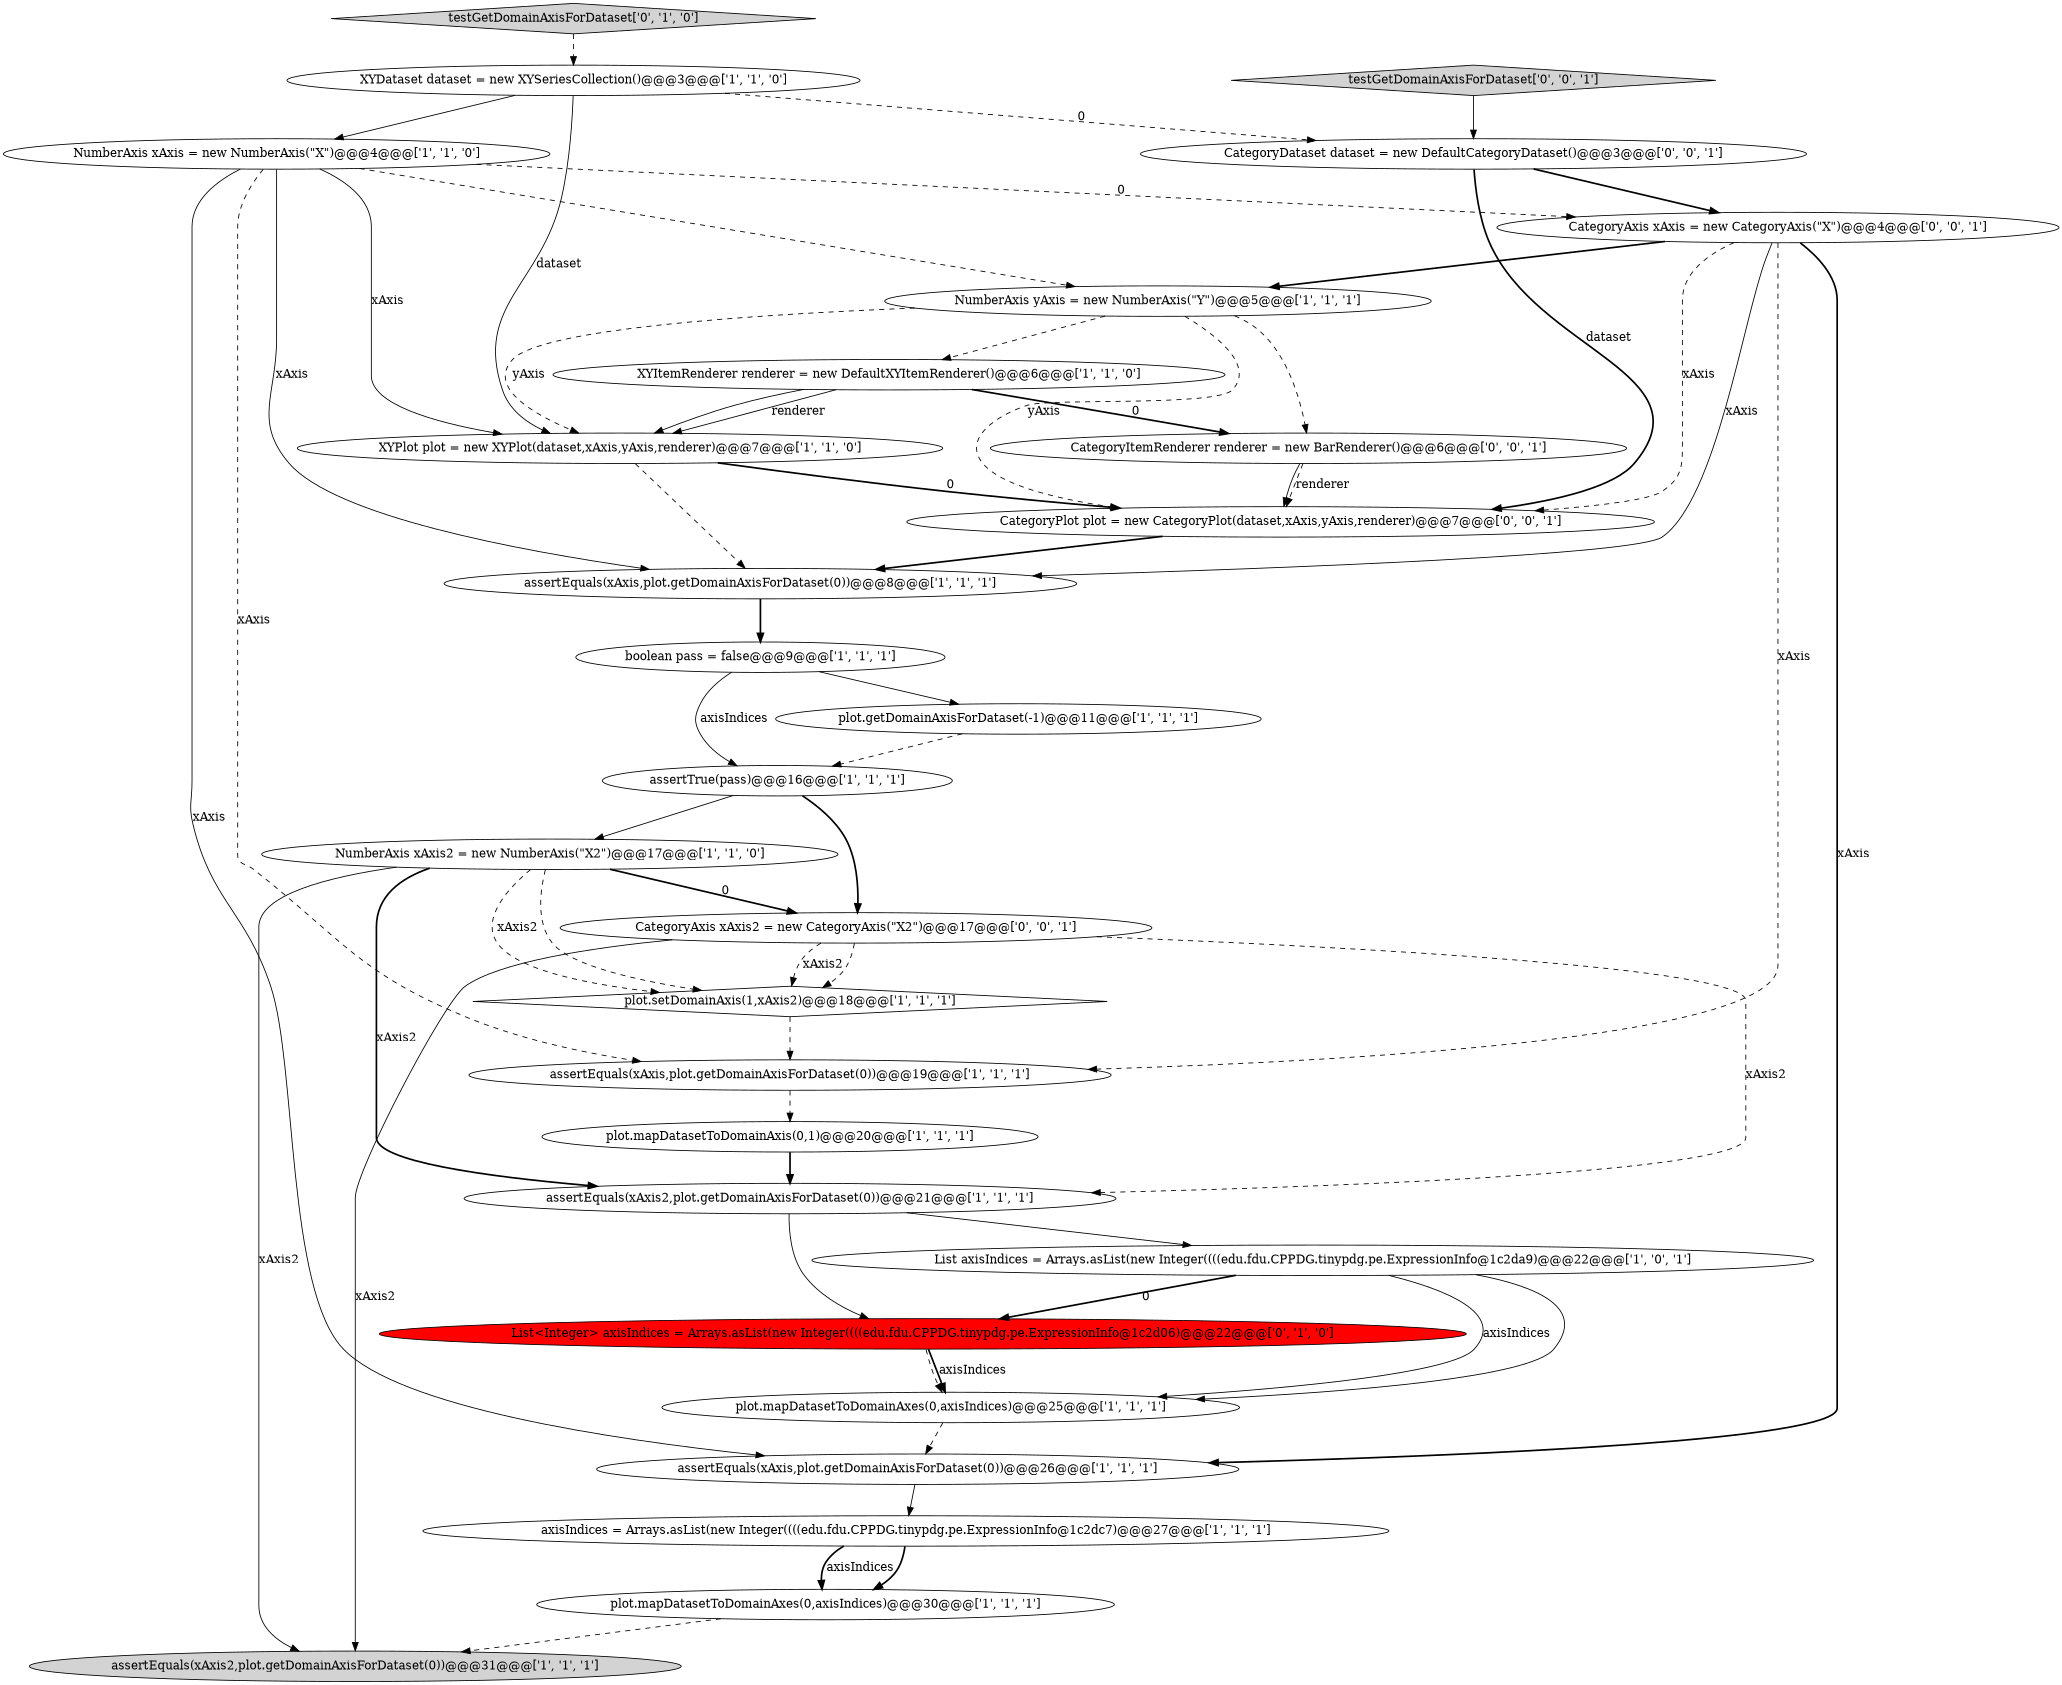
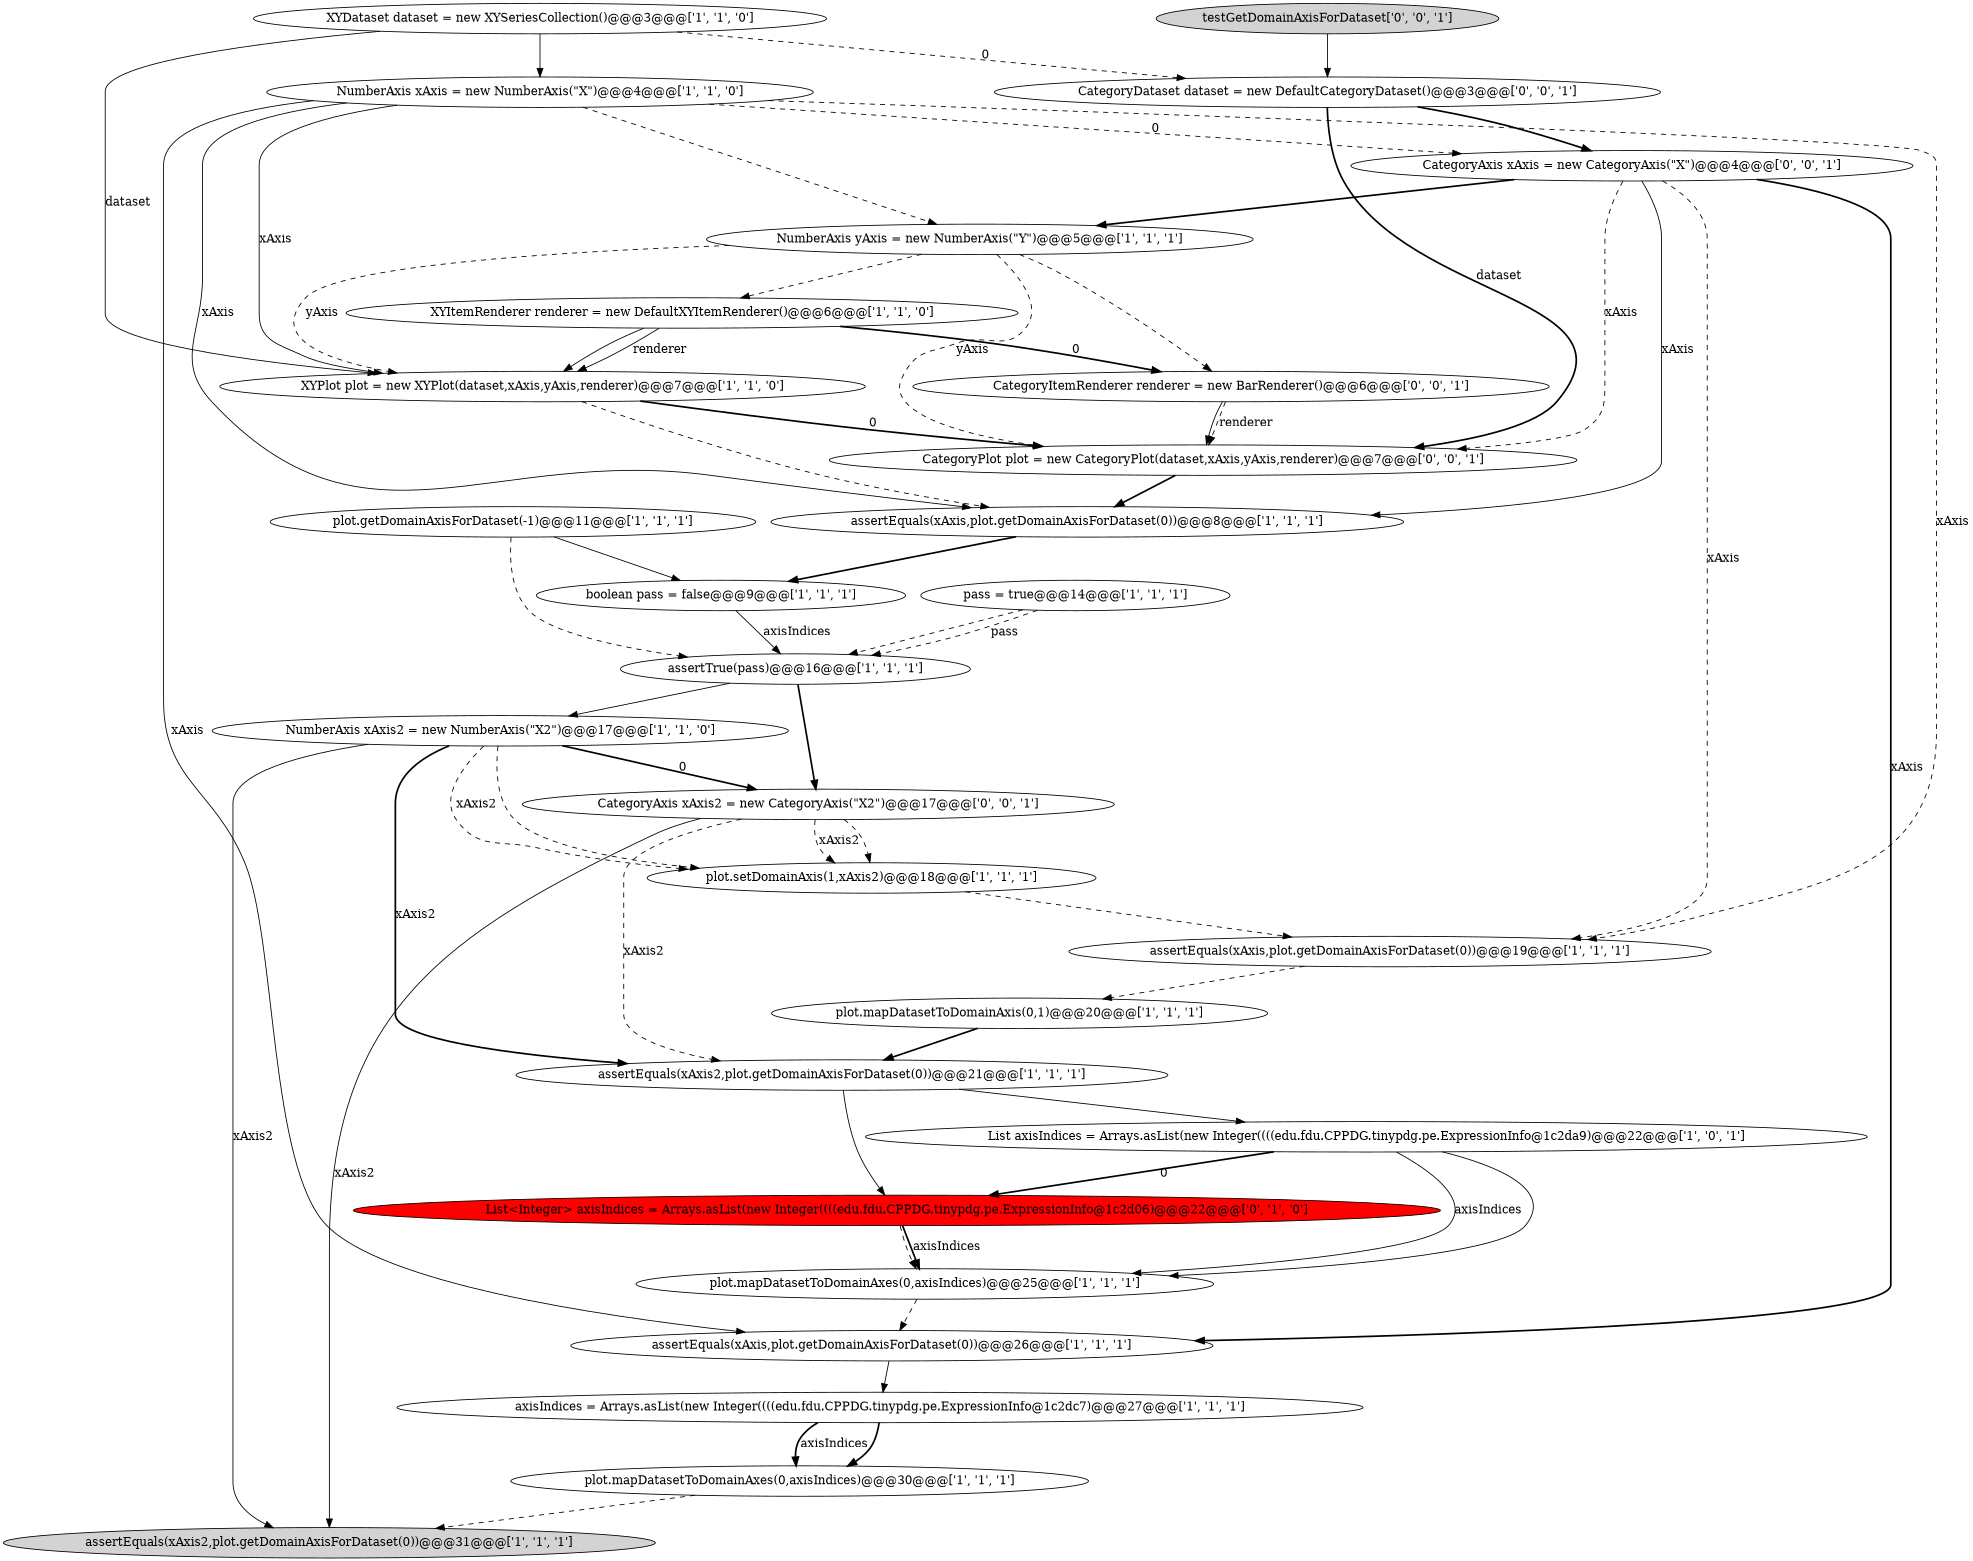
(573, 19) -> none
(1473, 80) -> (1327, 19)
none -> (1075, 595)
(885, 687) -> (613, 557)
(790, 1001) -> (872, 878)
